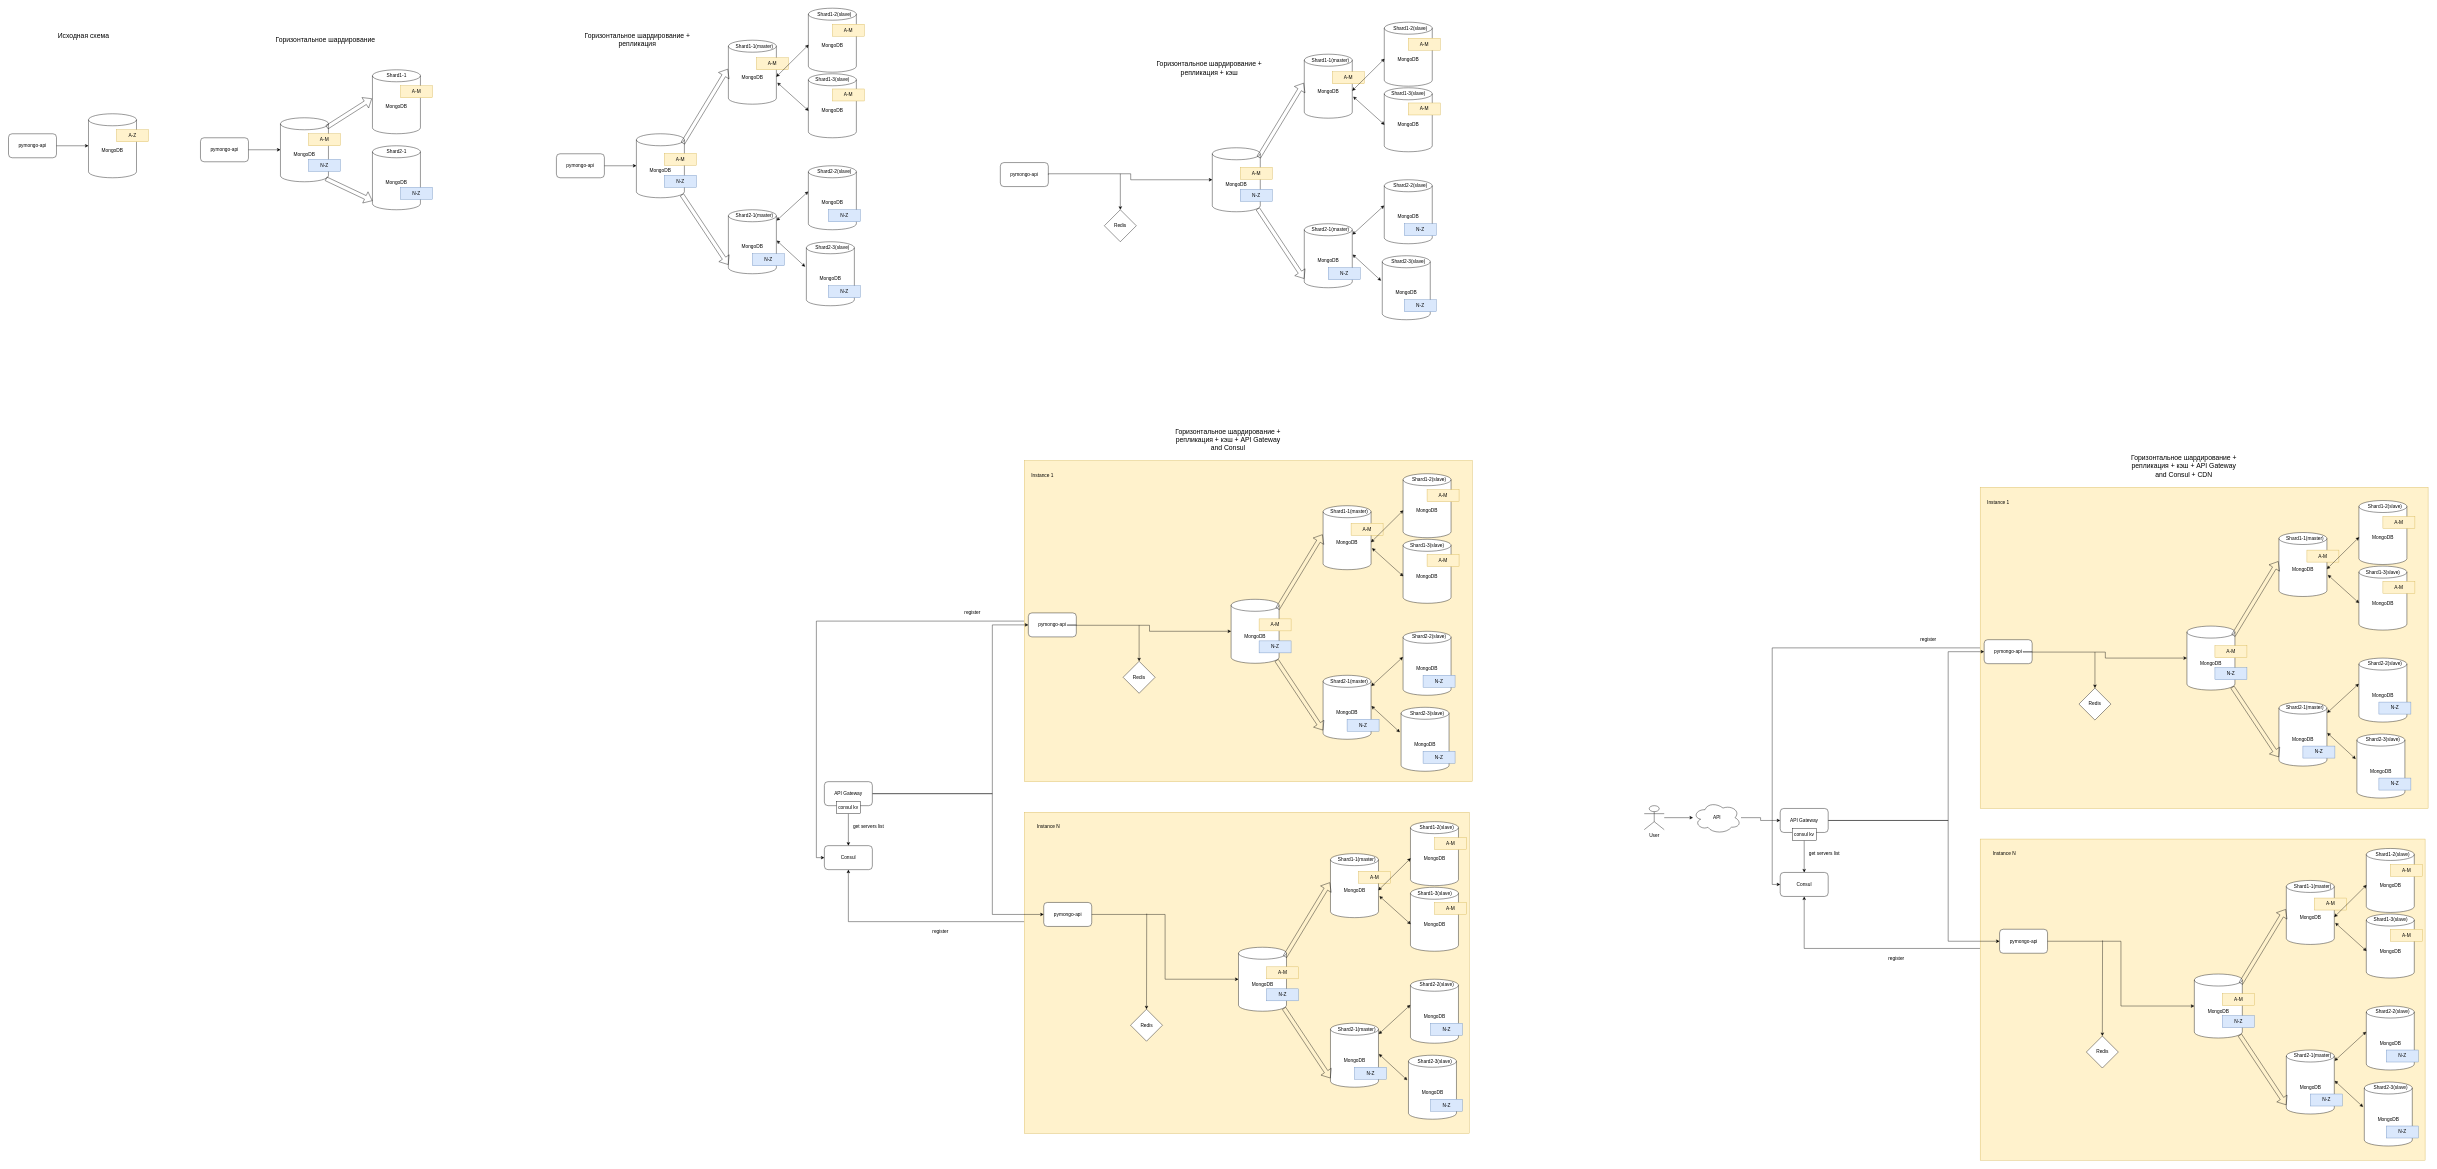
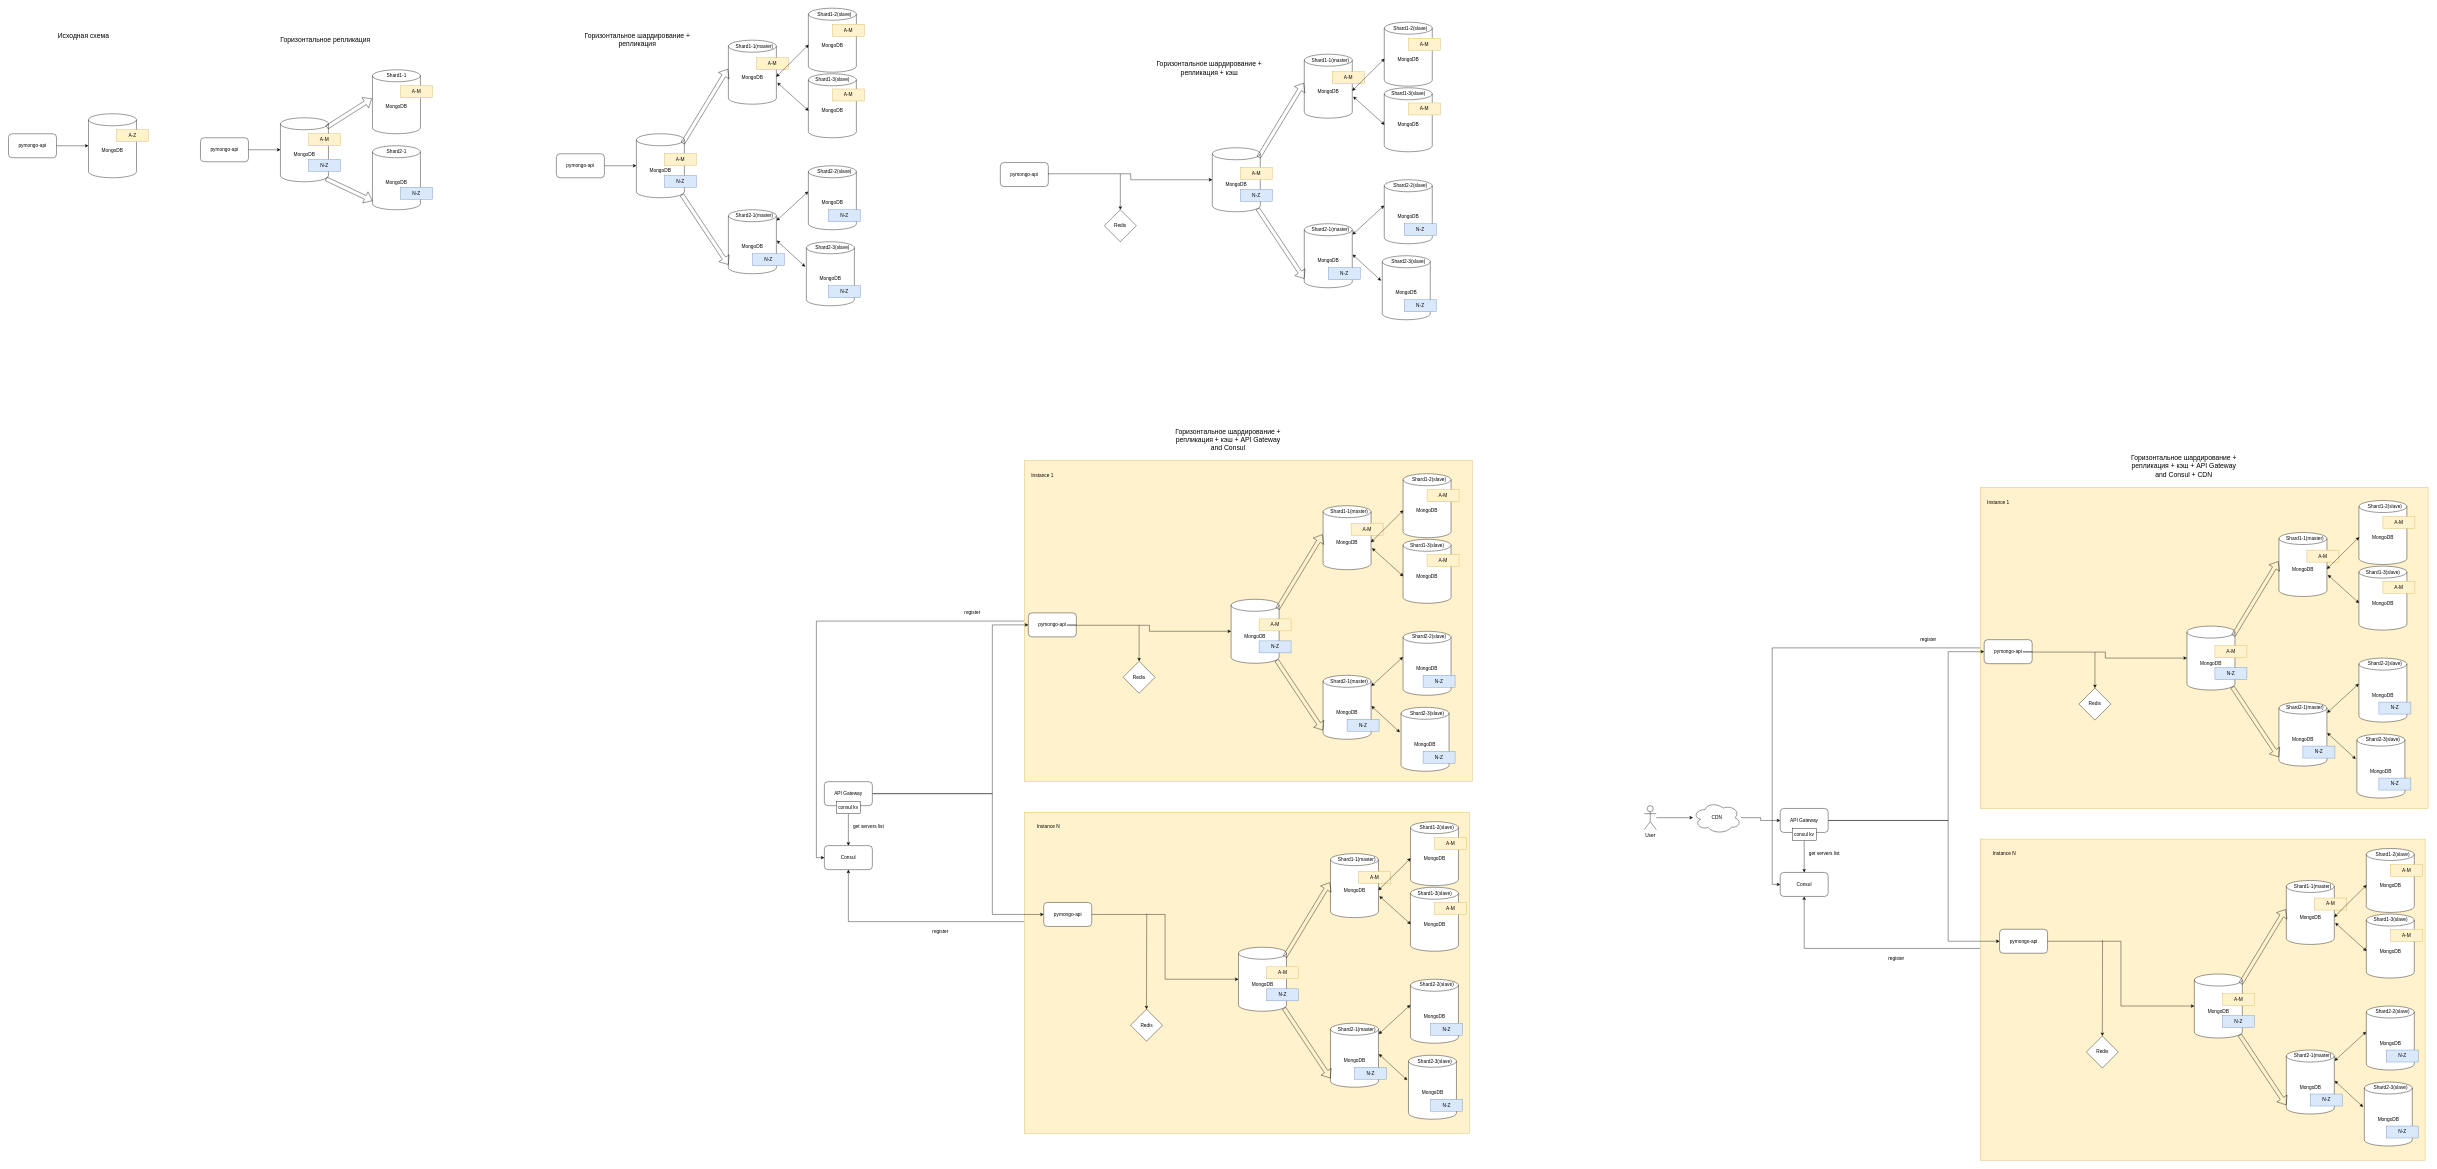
(325, 40) -> (325, 40)
(1654, 818) -> (1650, 818)
(1717, 818) -> (1717, 818)
